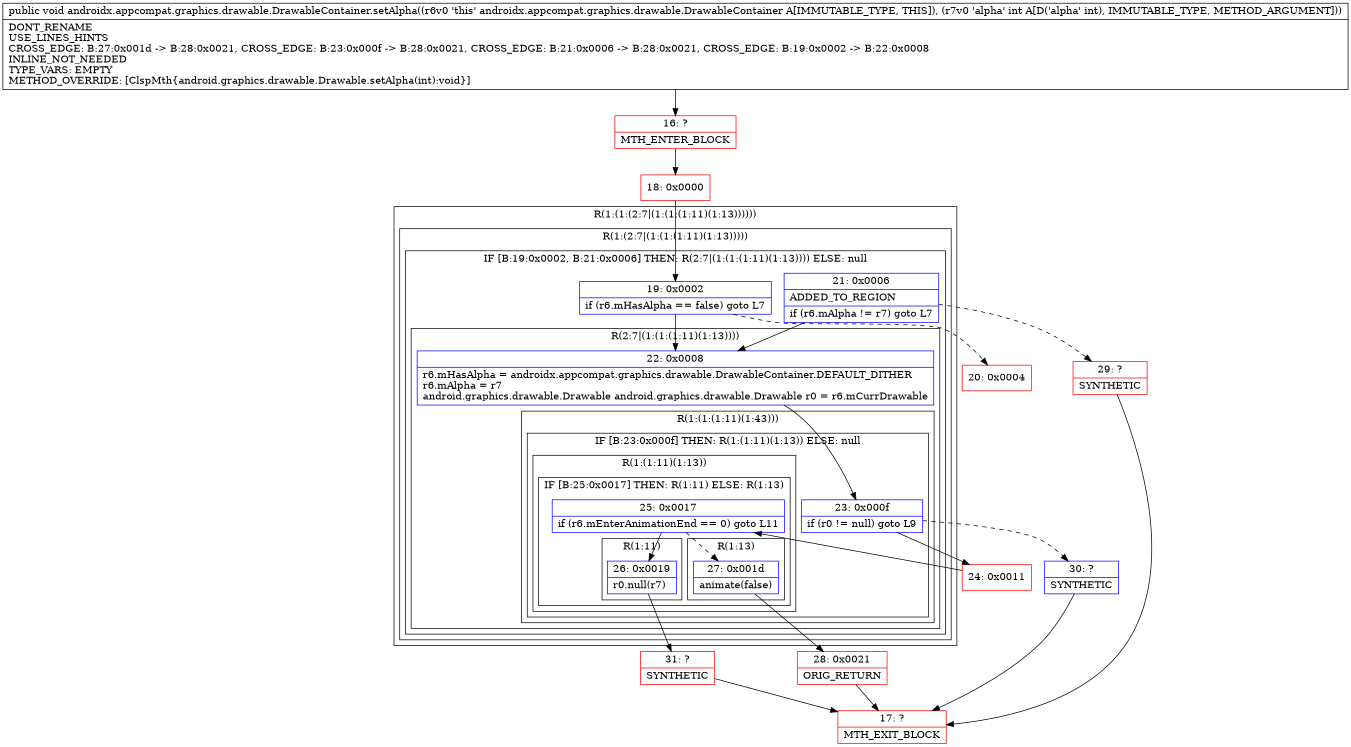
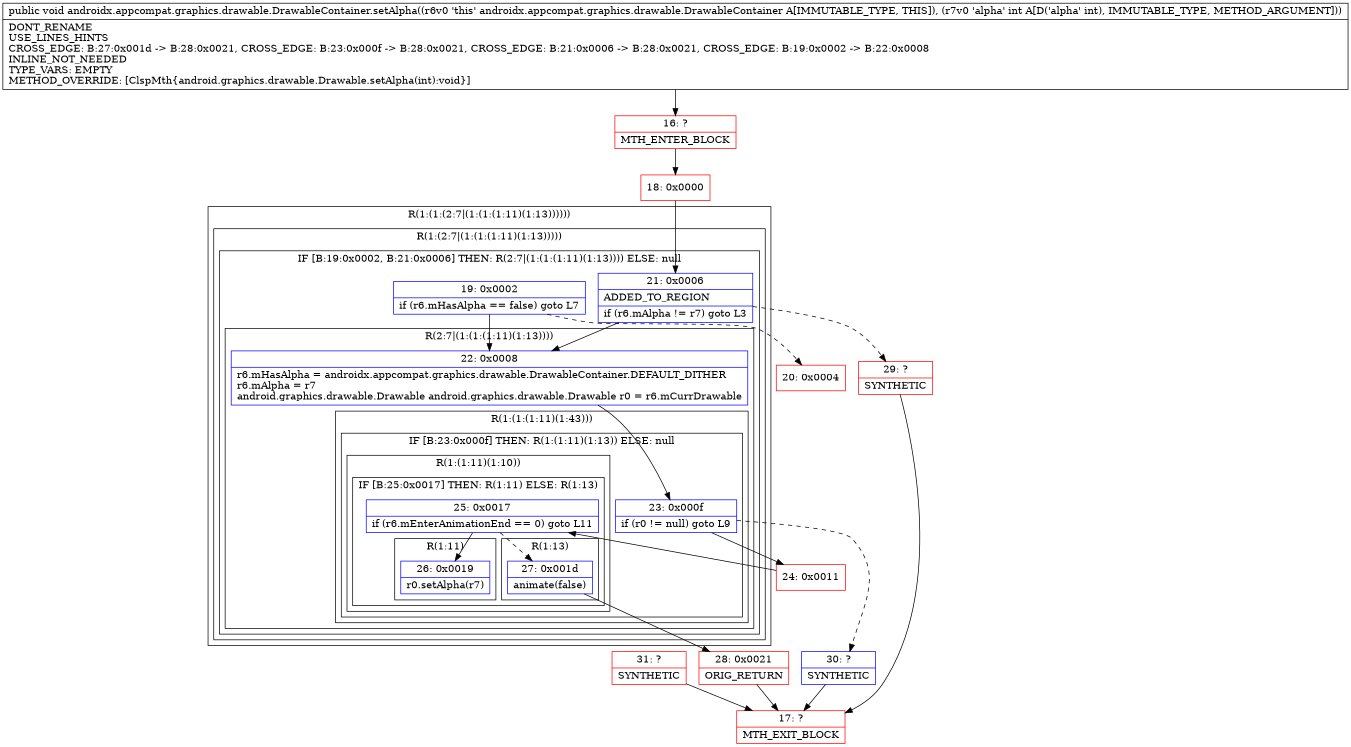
(675, 237) -> (675, 233)
(861, 314) -> (675, 314)
(664, 463) -> (478, 463)
(639, 585) -> (445, 585)
(658, 619) -> none
